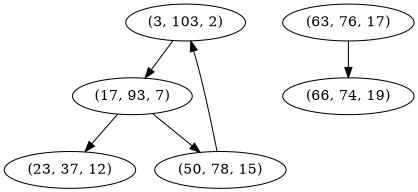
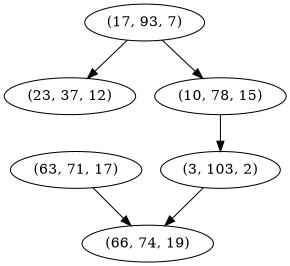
(348, 23) -> (76, 170)
(162, 55) -> (188, 203)
(220, 170) -> (220, 96)
